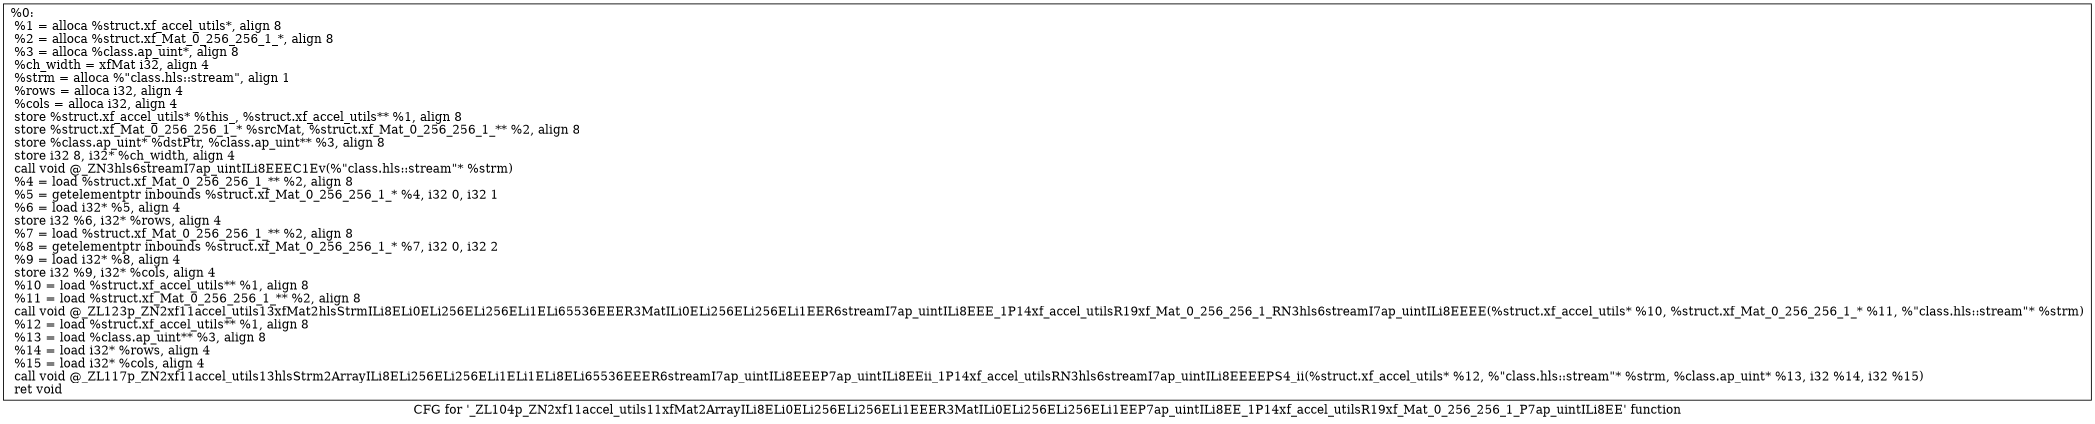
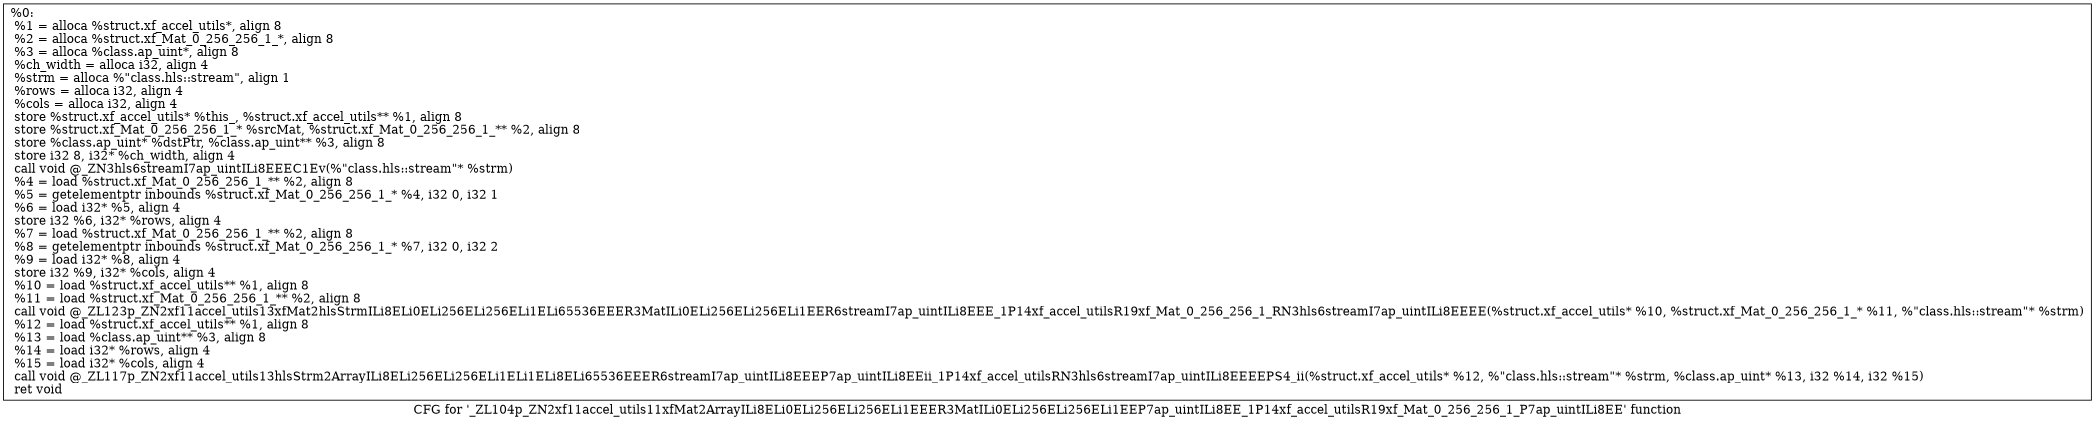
(110, 65) -> (109, 65)
